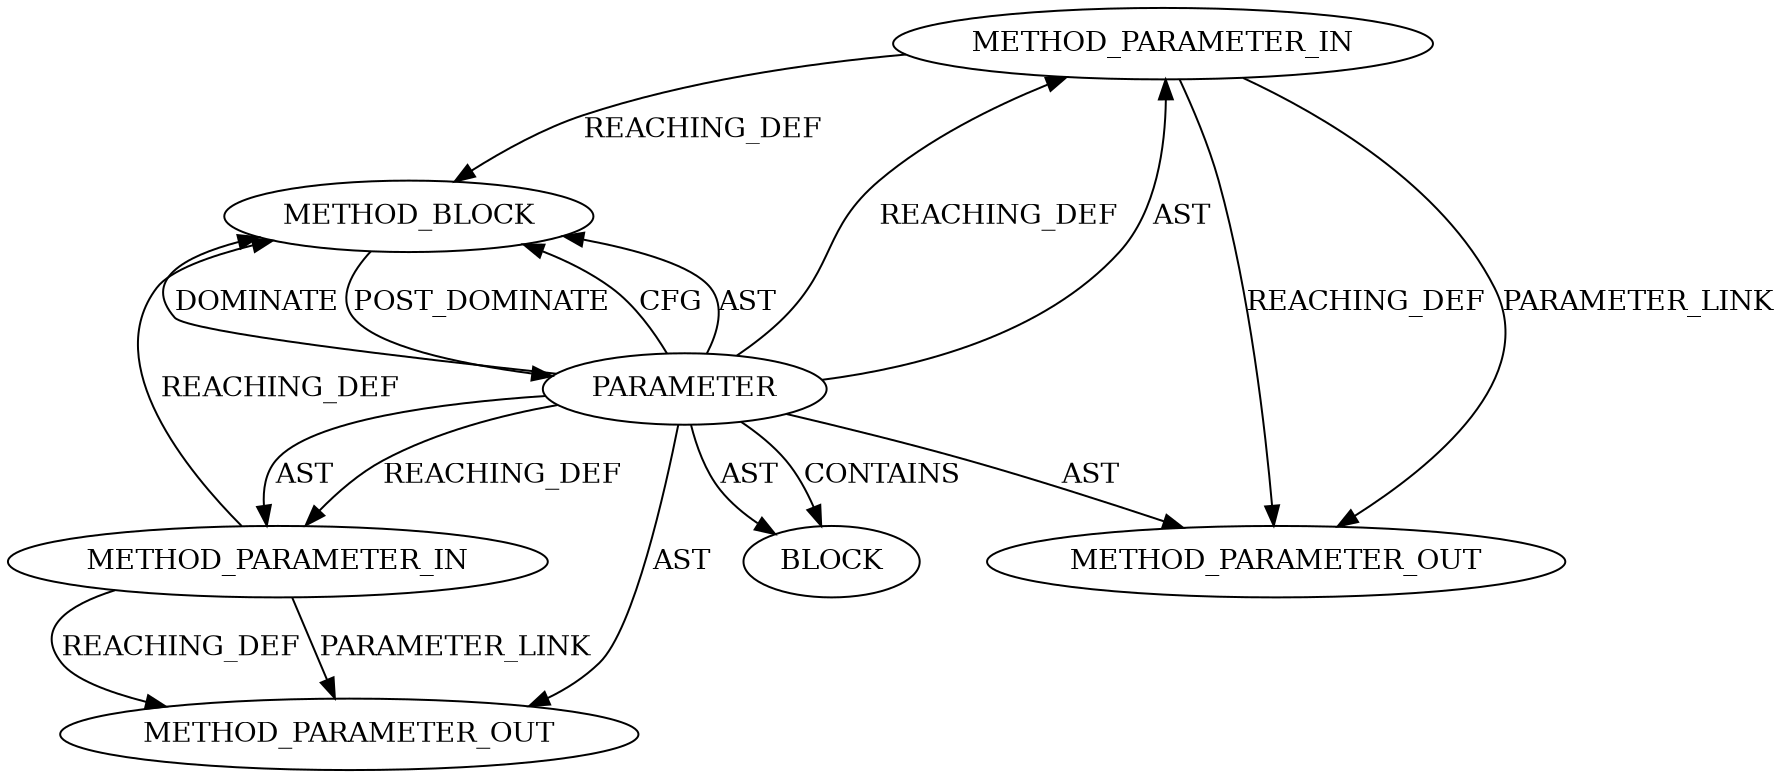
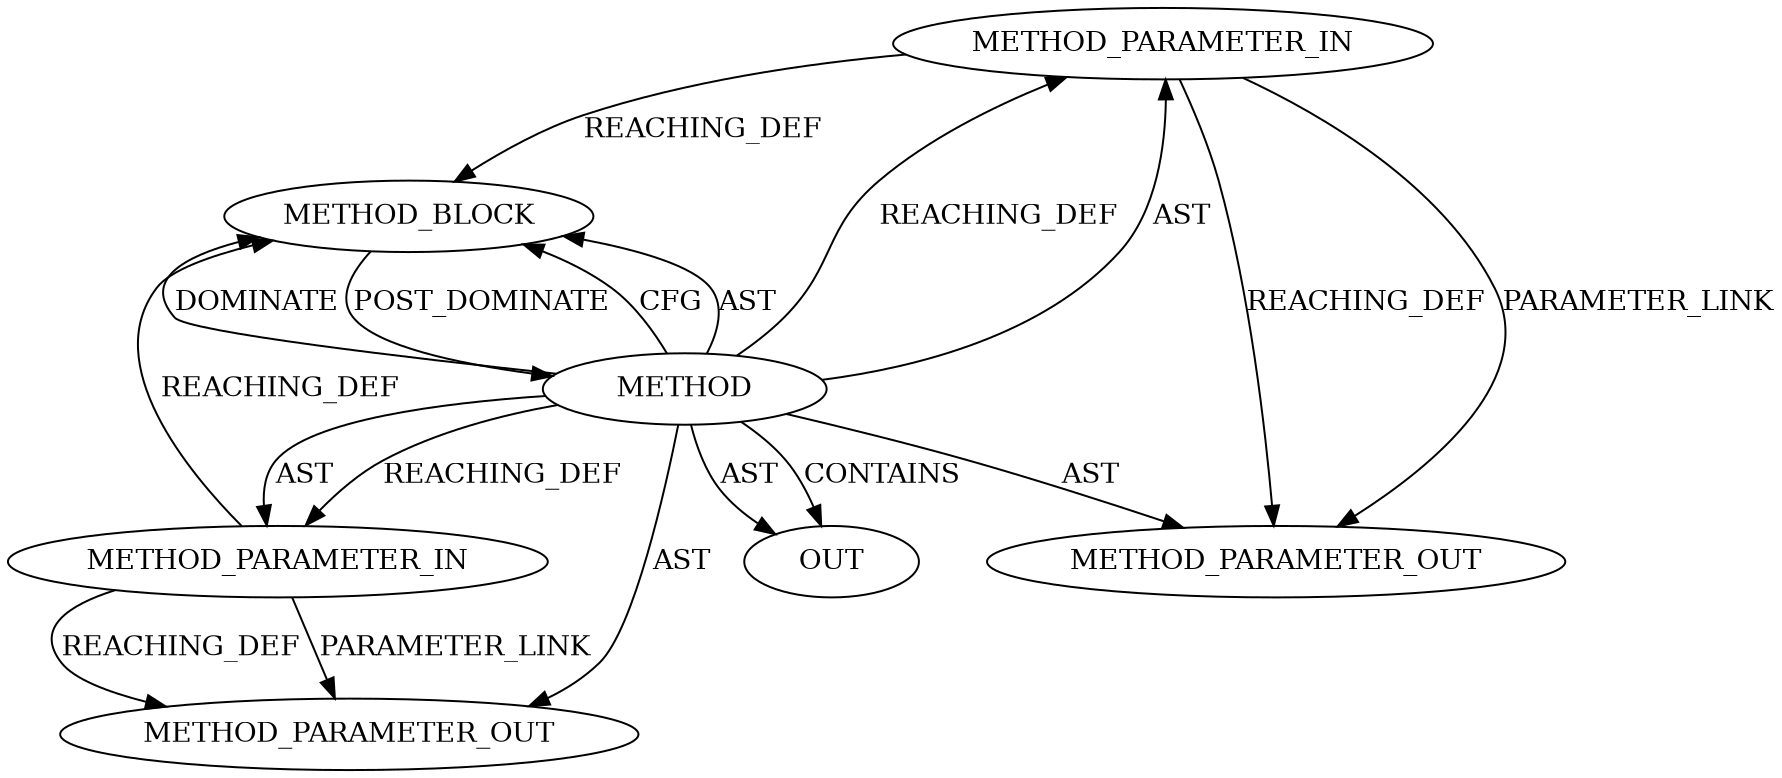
(685, 389) -> (685, 389)
(832, 562) -> (832, 562)
